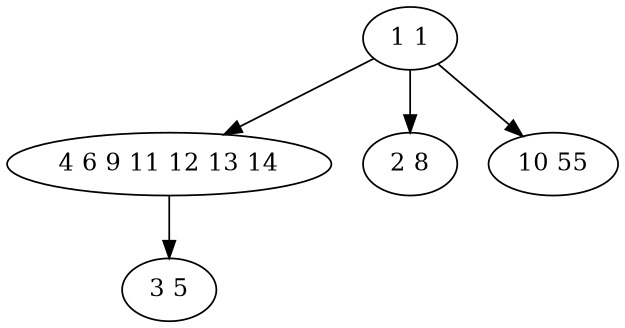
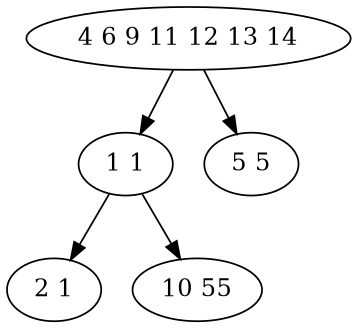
(307, 93) -> (161, 94)
(410, 164) -> (54, 290)
(169, 290) -> (251, 164)
